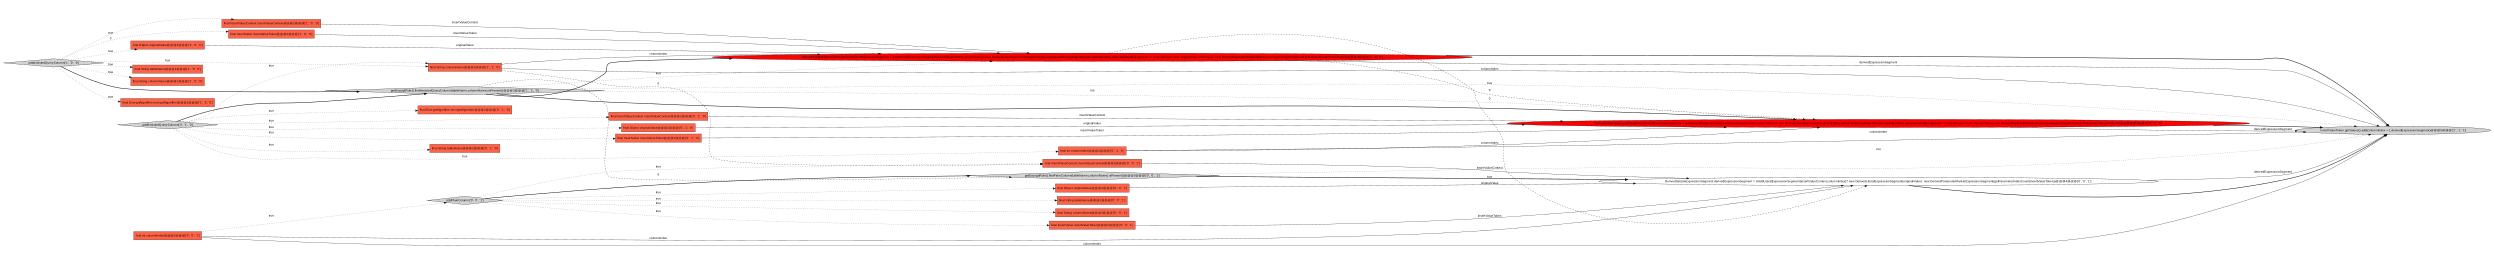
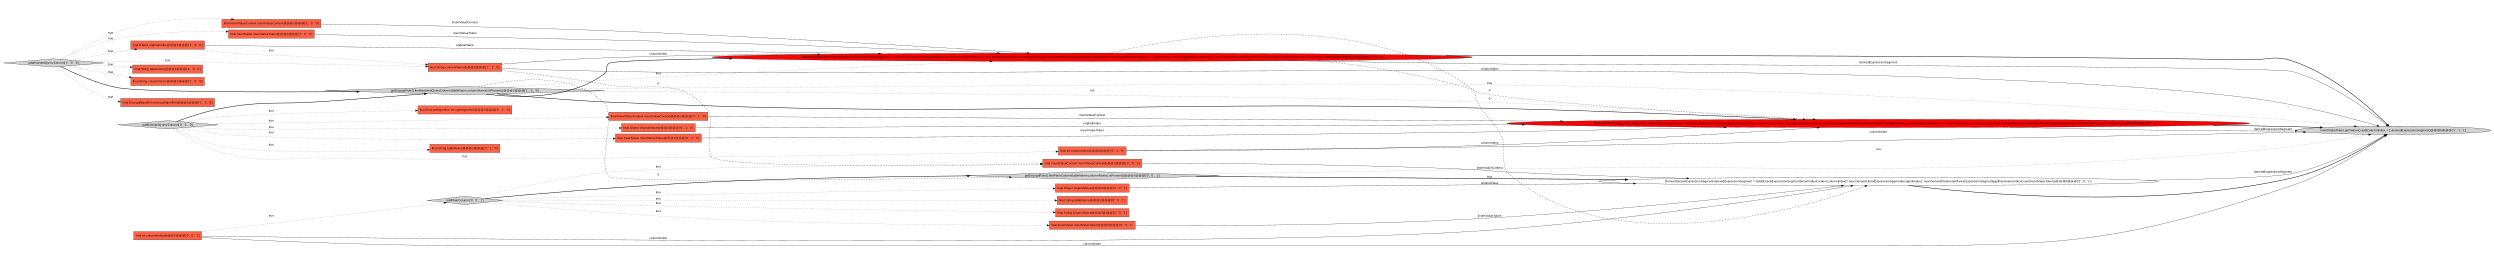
(111, 38) -> (111, 38)
(299, 71) -> (311, 57)
